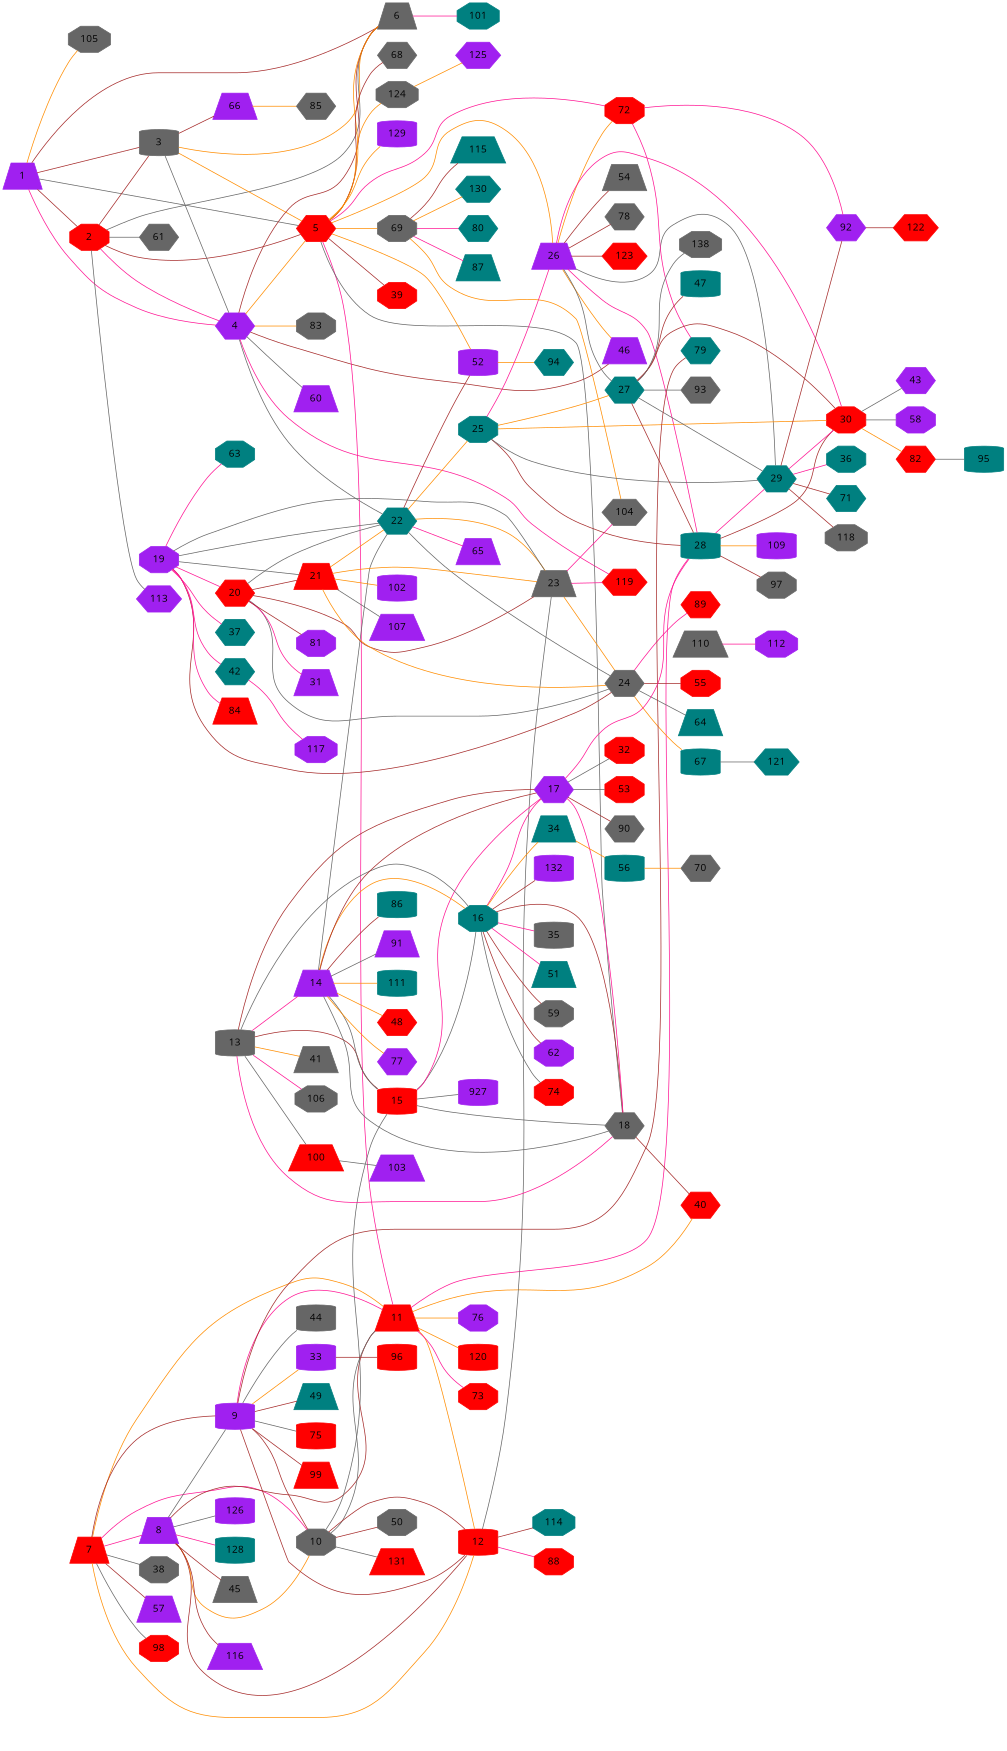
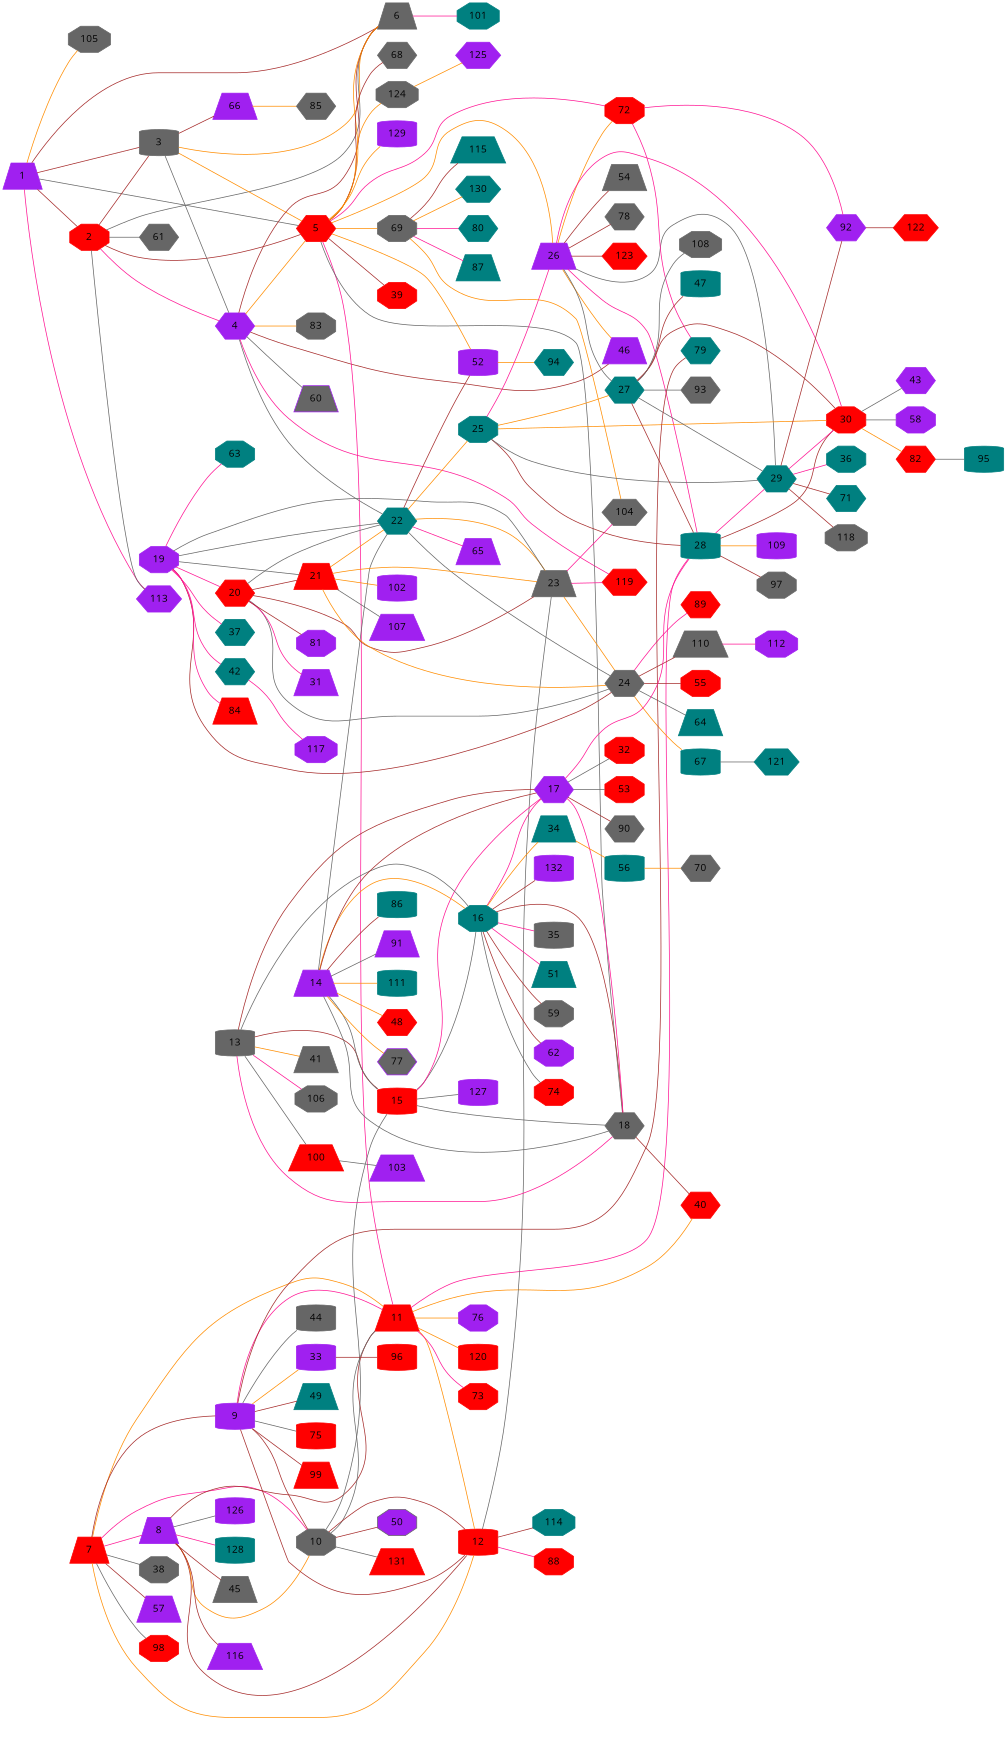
(701, 245) -> (701, 245)
(100, 288) -> (62, 397)
(316, 399) -> (316, 399)
none -> (652, 669)
(275, 1013) -> none
(397, 1062) -> (397, 1062)
(478, 1092) -> (478, 1092)
(197, 1473) -> none
(397, 1523) -> (397, 1523)
